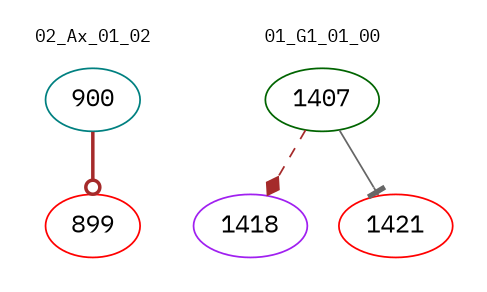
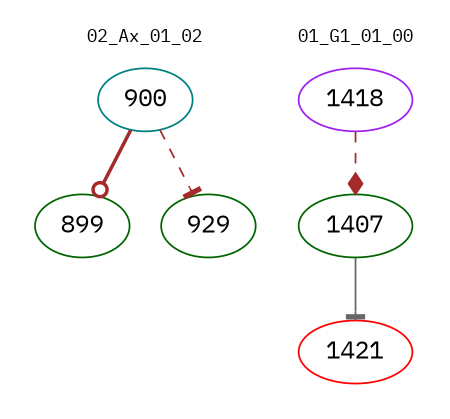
(292, 153) -> (356, 153)
(93, 226) -> (82, 226)
none -> (208, 226)
